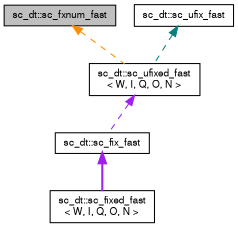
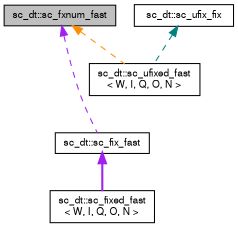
(184, 16) -> (184, 16)
(119, 118) -> (77, 86)
